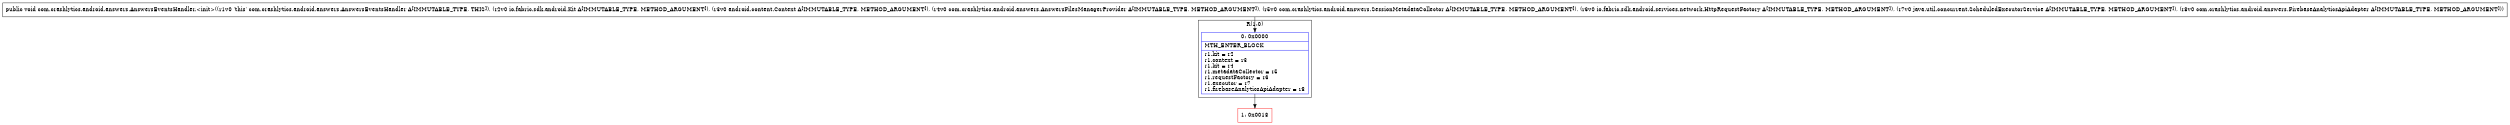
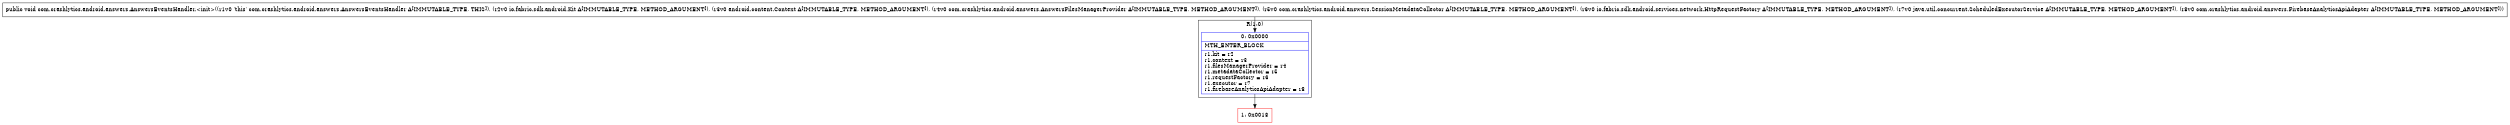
(1219, 66) -> (1246, 66)
